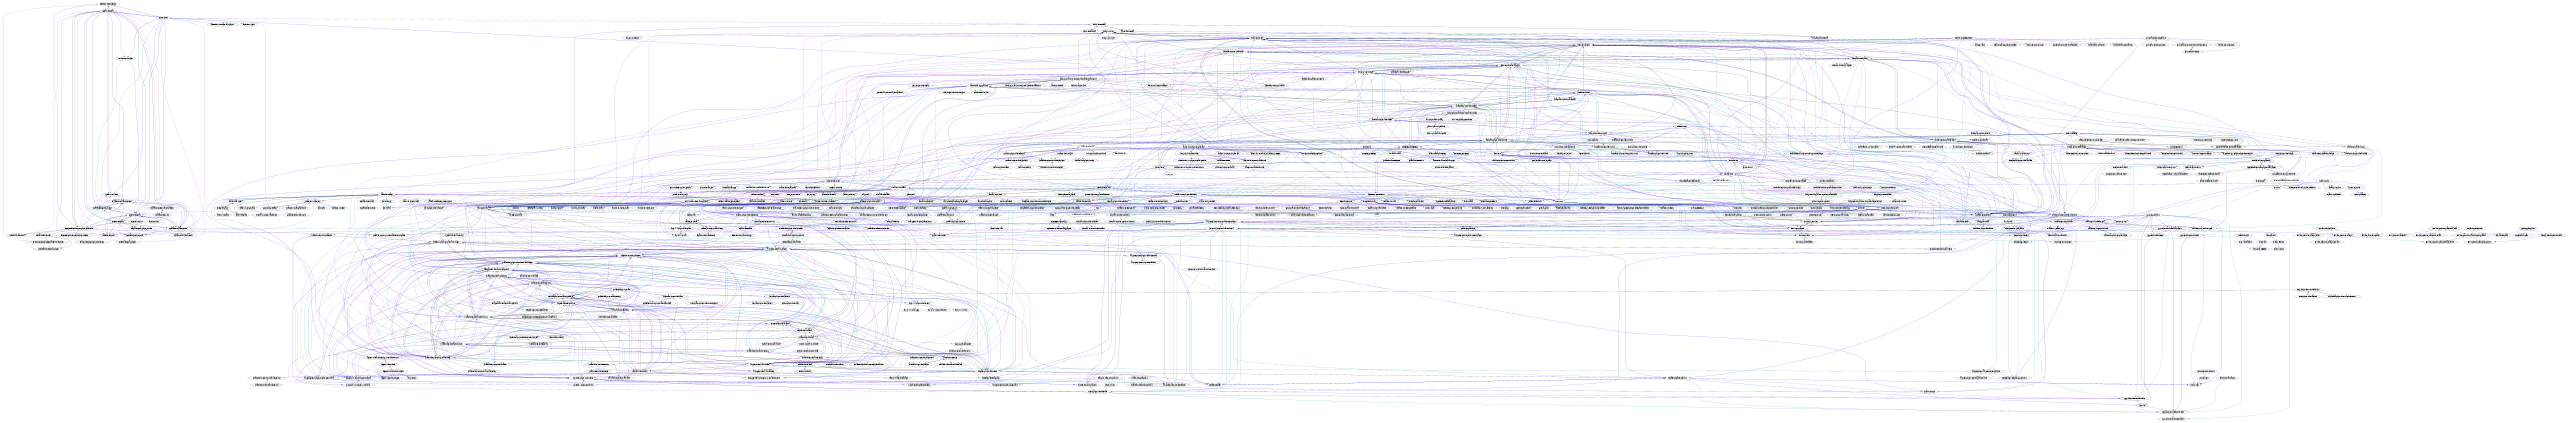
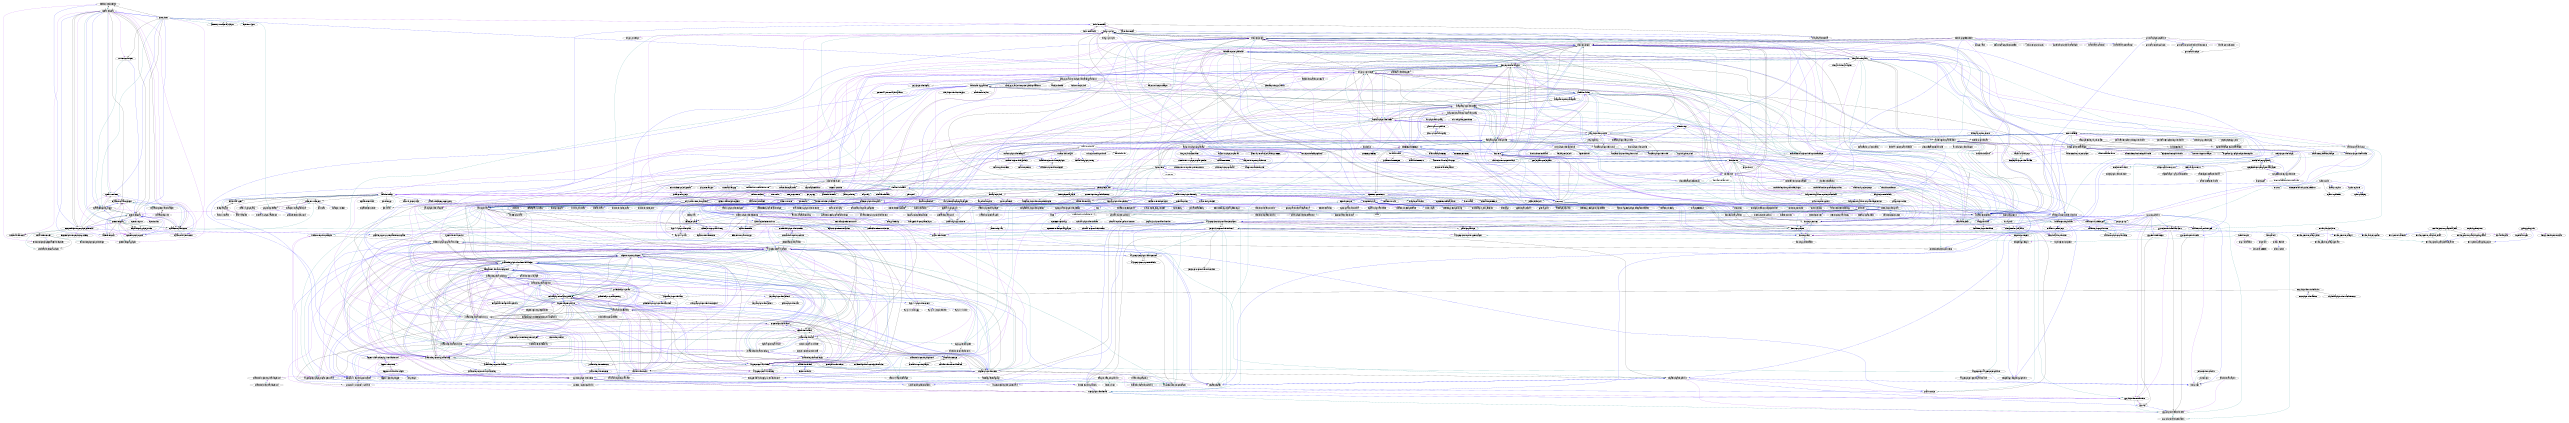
none -> (2170, 140)
(1186, 327) -> (990, 289)
